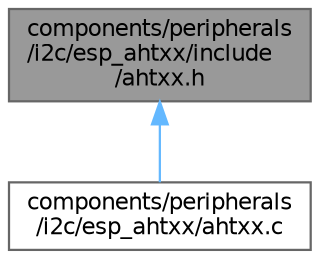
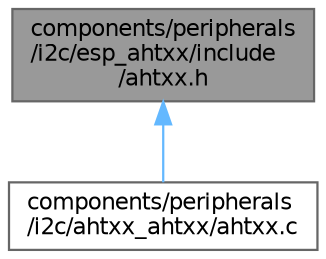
(160, 216) -> (163, 216)
